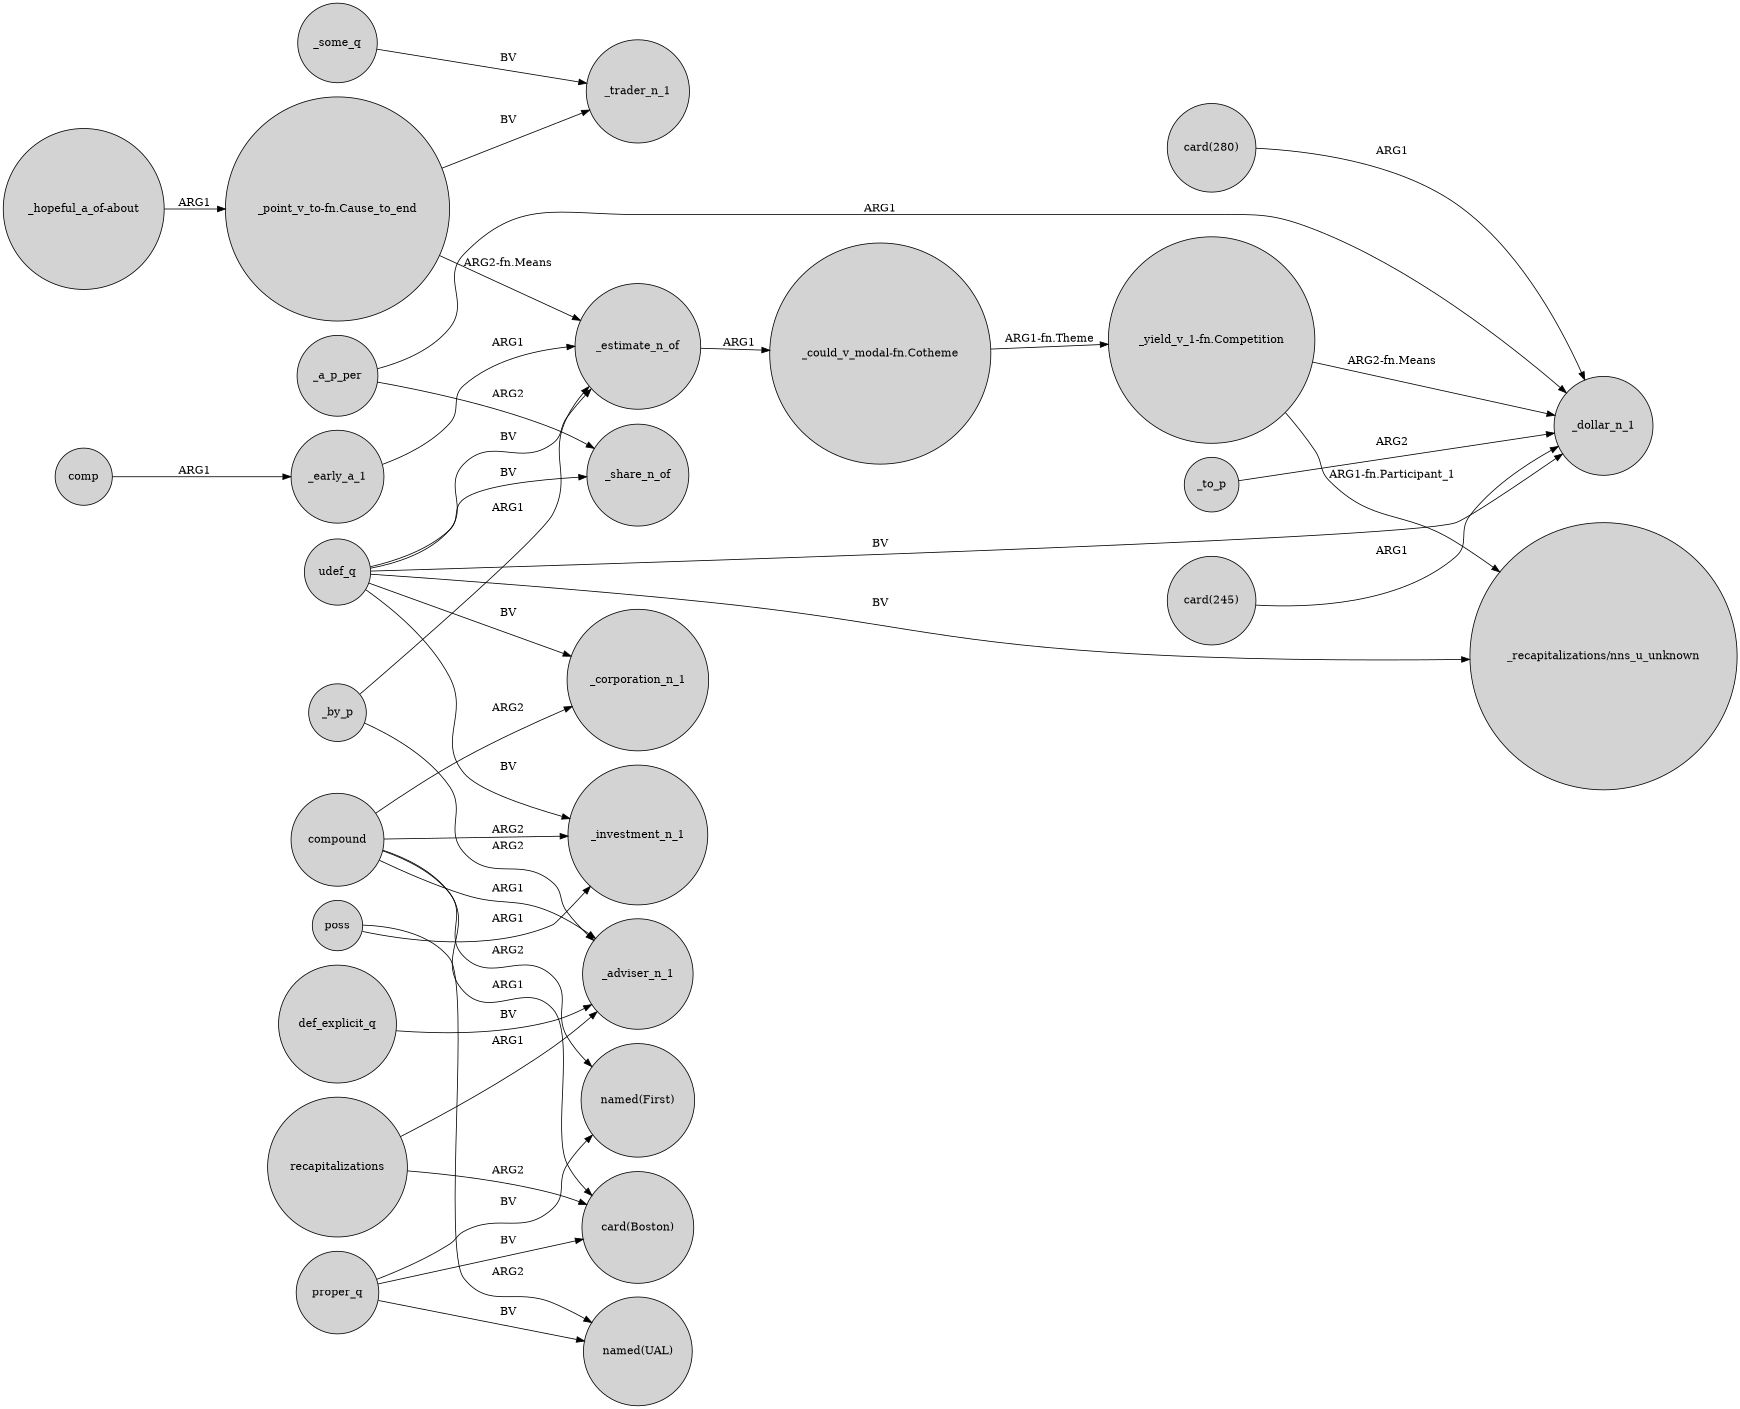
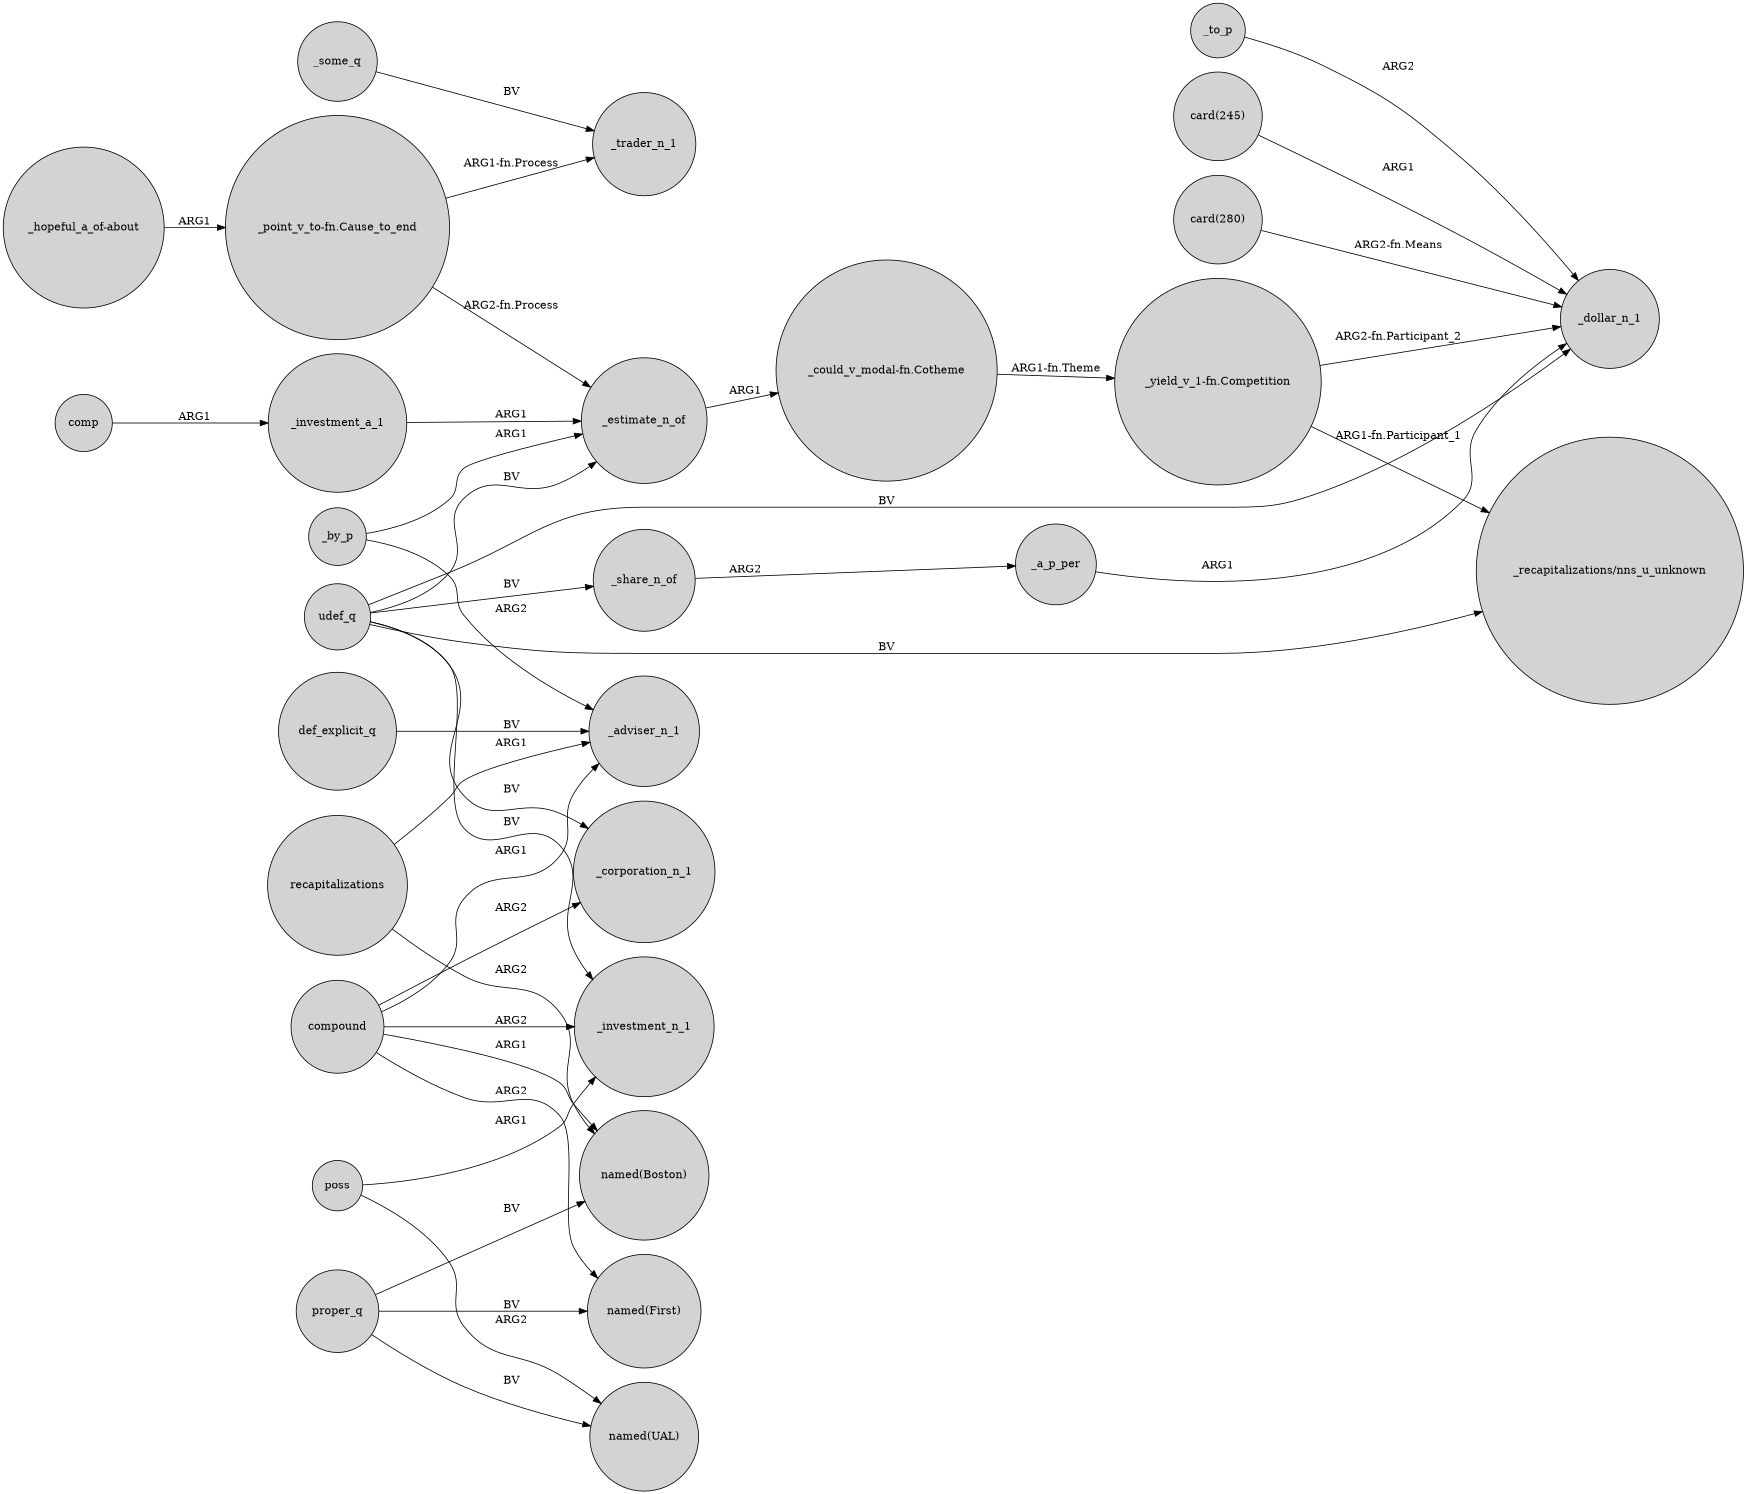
(508, 120) -> (512, 164)
(1392, 151) -> (1399, 245)
(508, 263) -> (512, 306)
(1392, 361) -> (1399, 337)
(485, 406) -> (851, 572)
(337, 477) -> (337, 423)
(638, 1227) -> (644, 1175)
